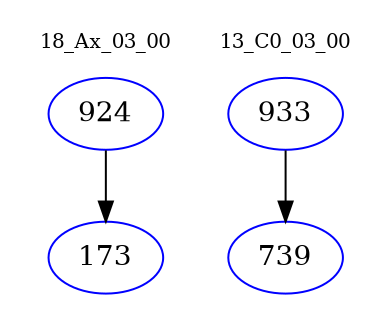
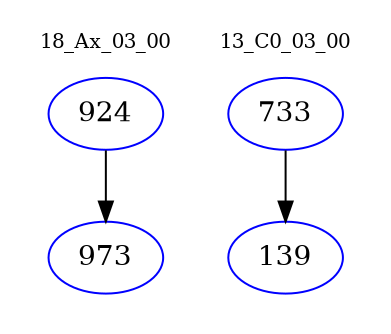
(286, 114) -> (286, 114)
(106, 258) -> (106, 258)
(286, 258) -> (286, 258)
